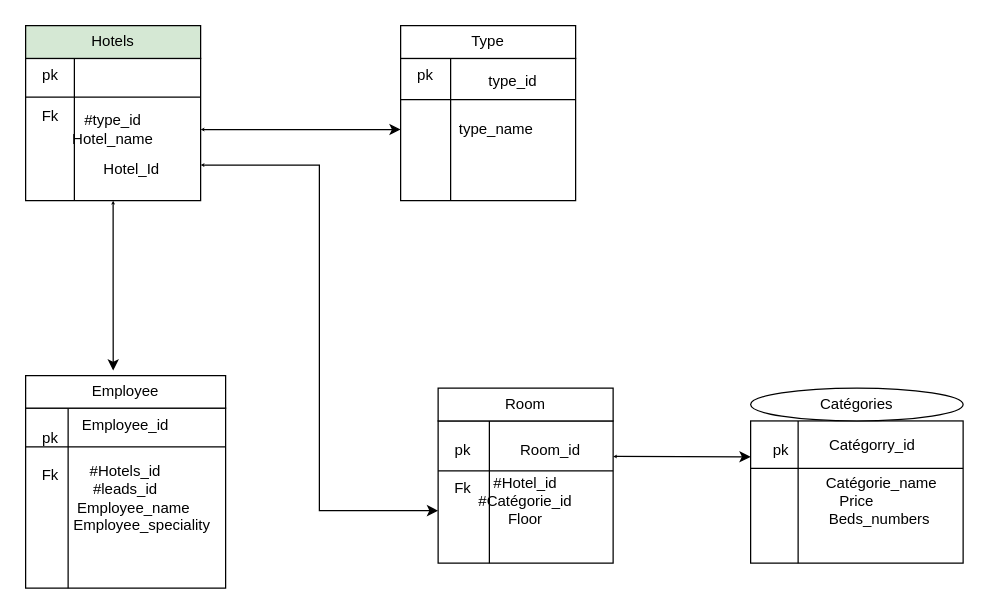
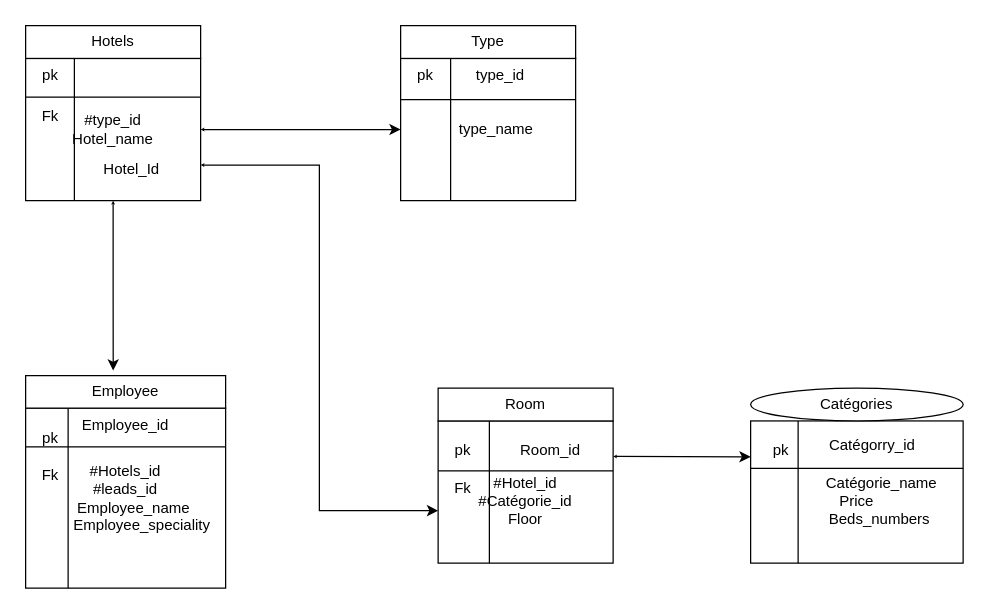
(113, 42) -> (113, 42)
(513, 82) -> (501, 76)
